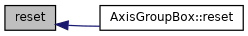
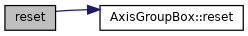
(84, 26) -> (71, 10)
